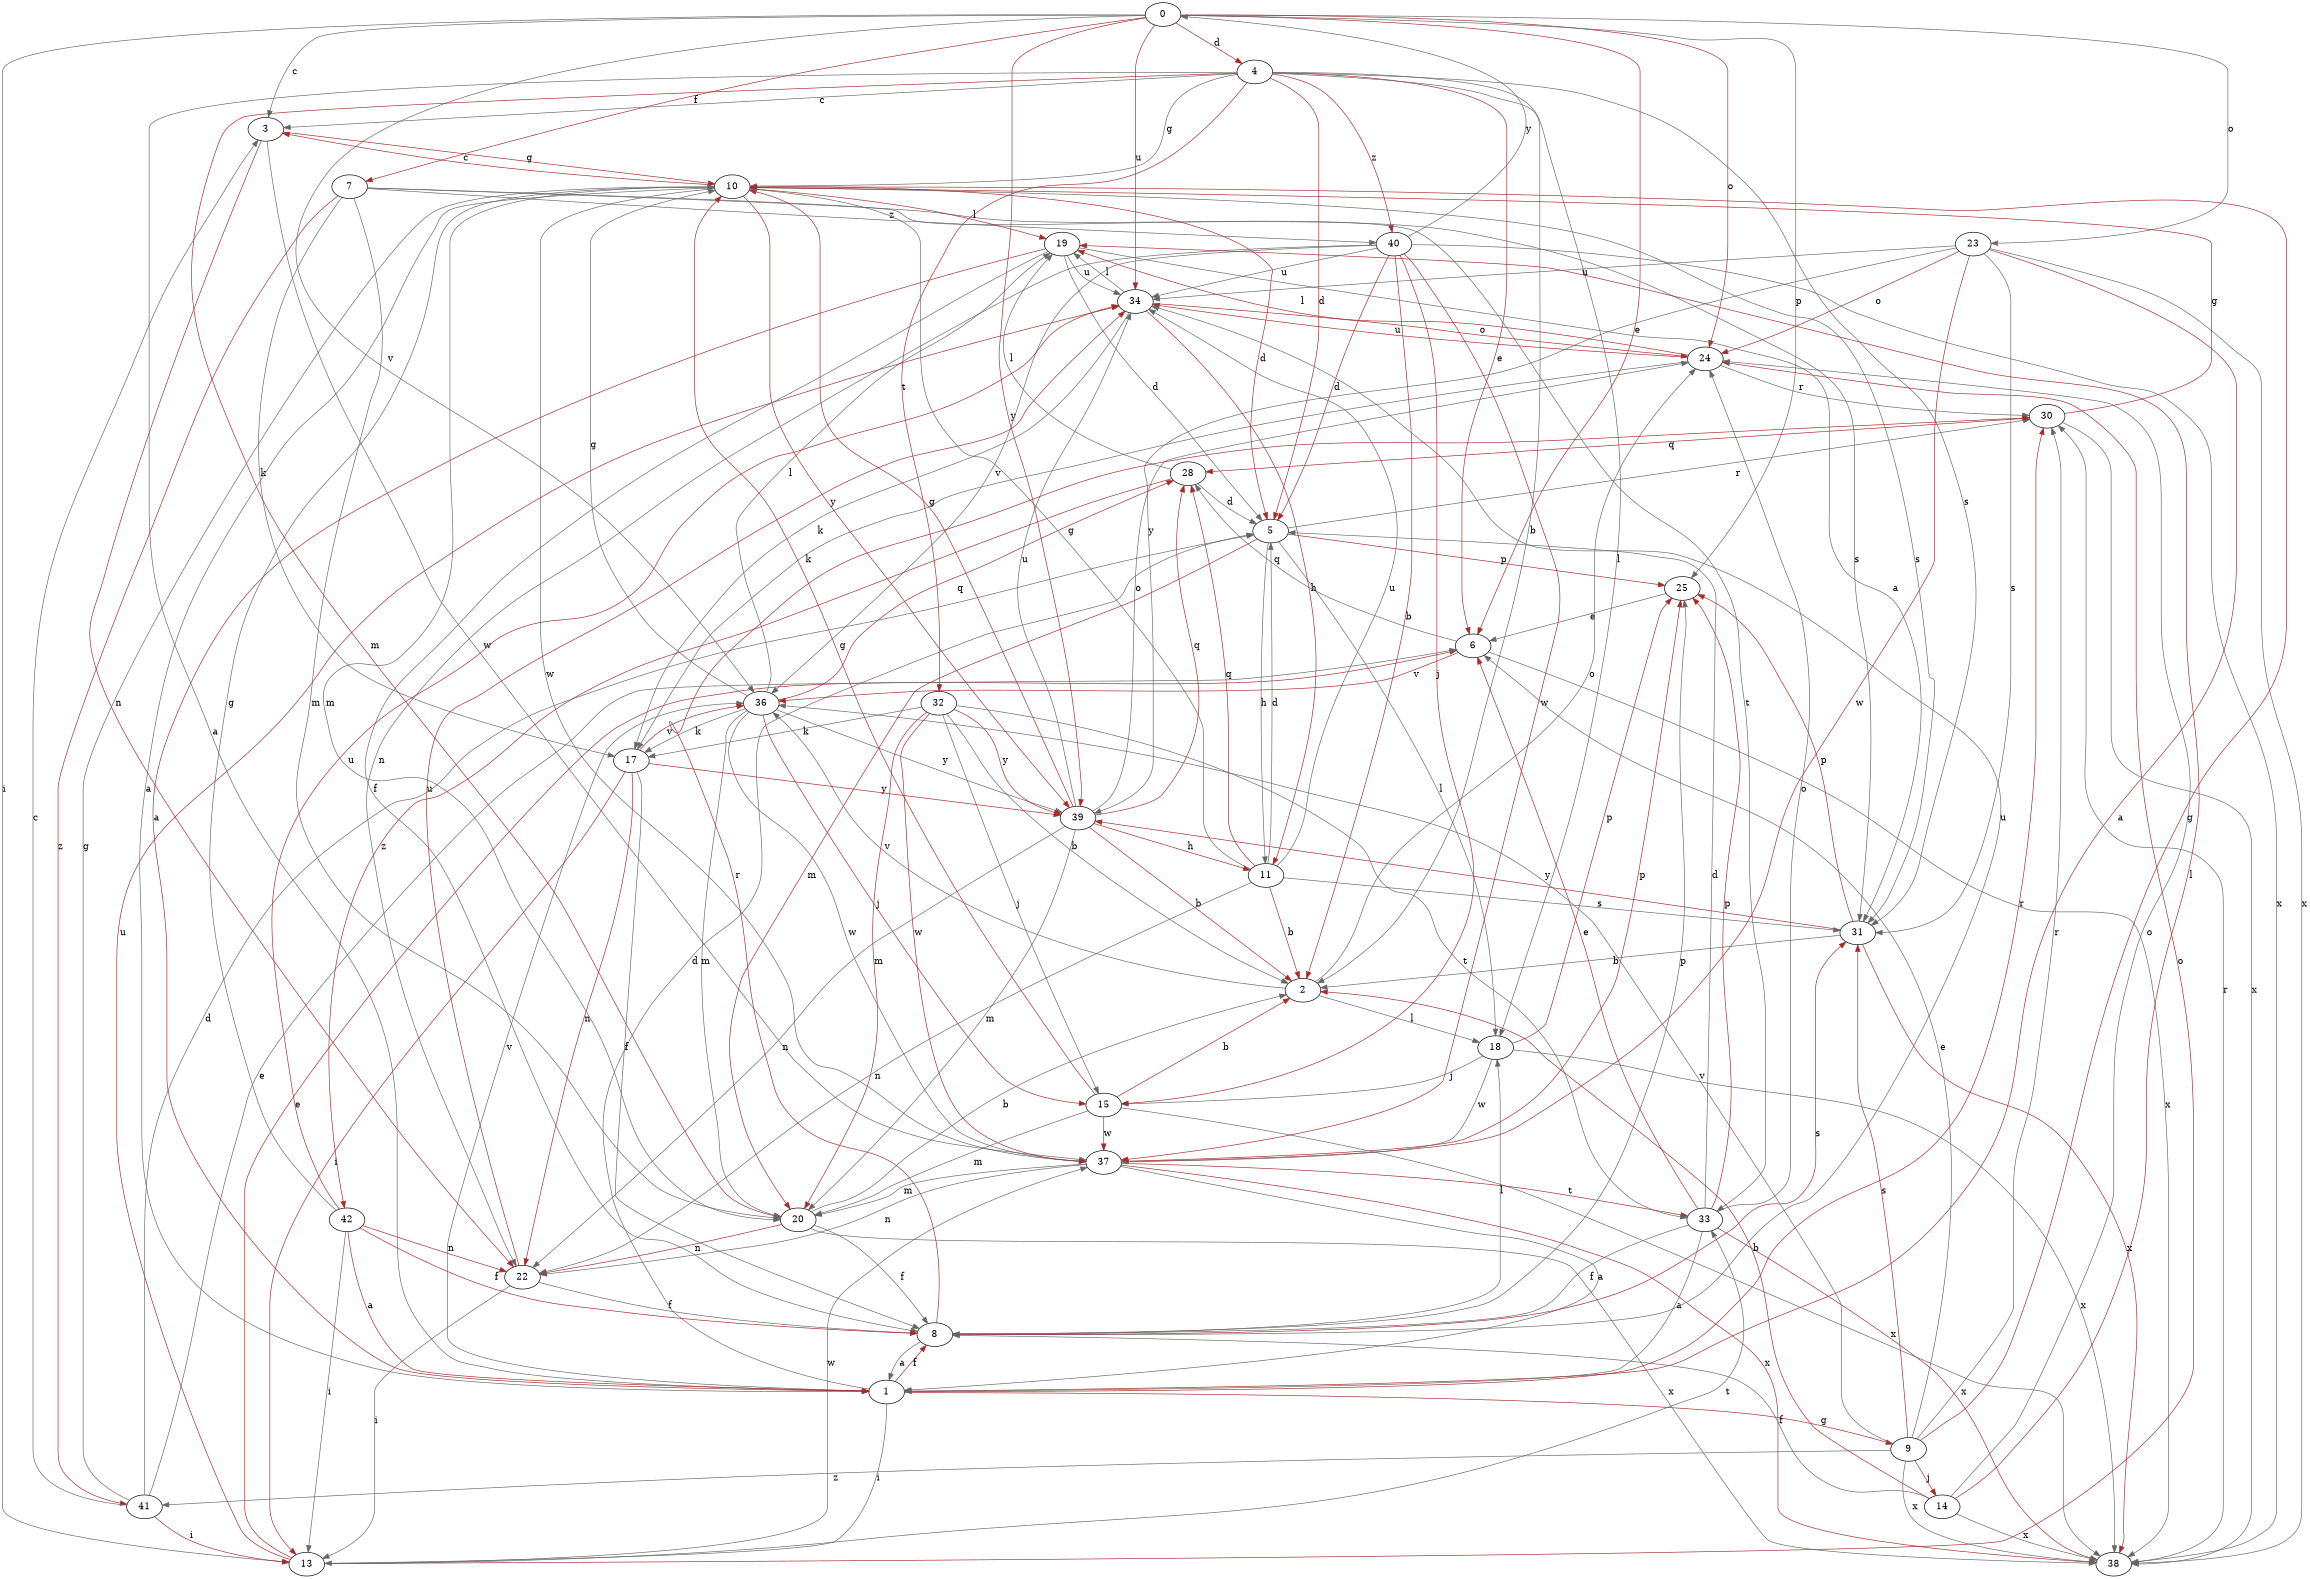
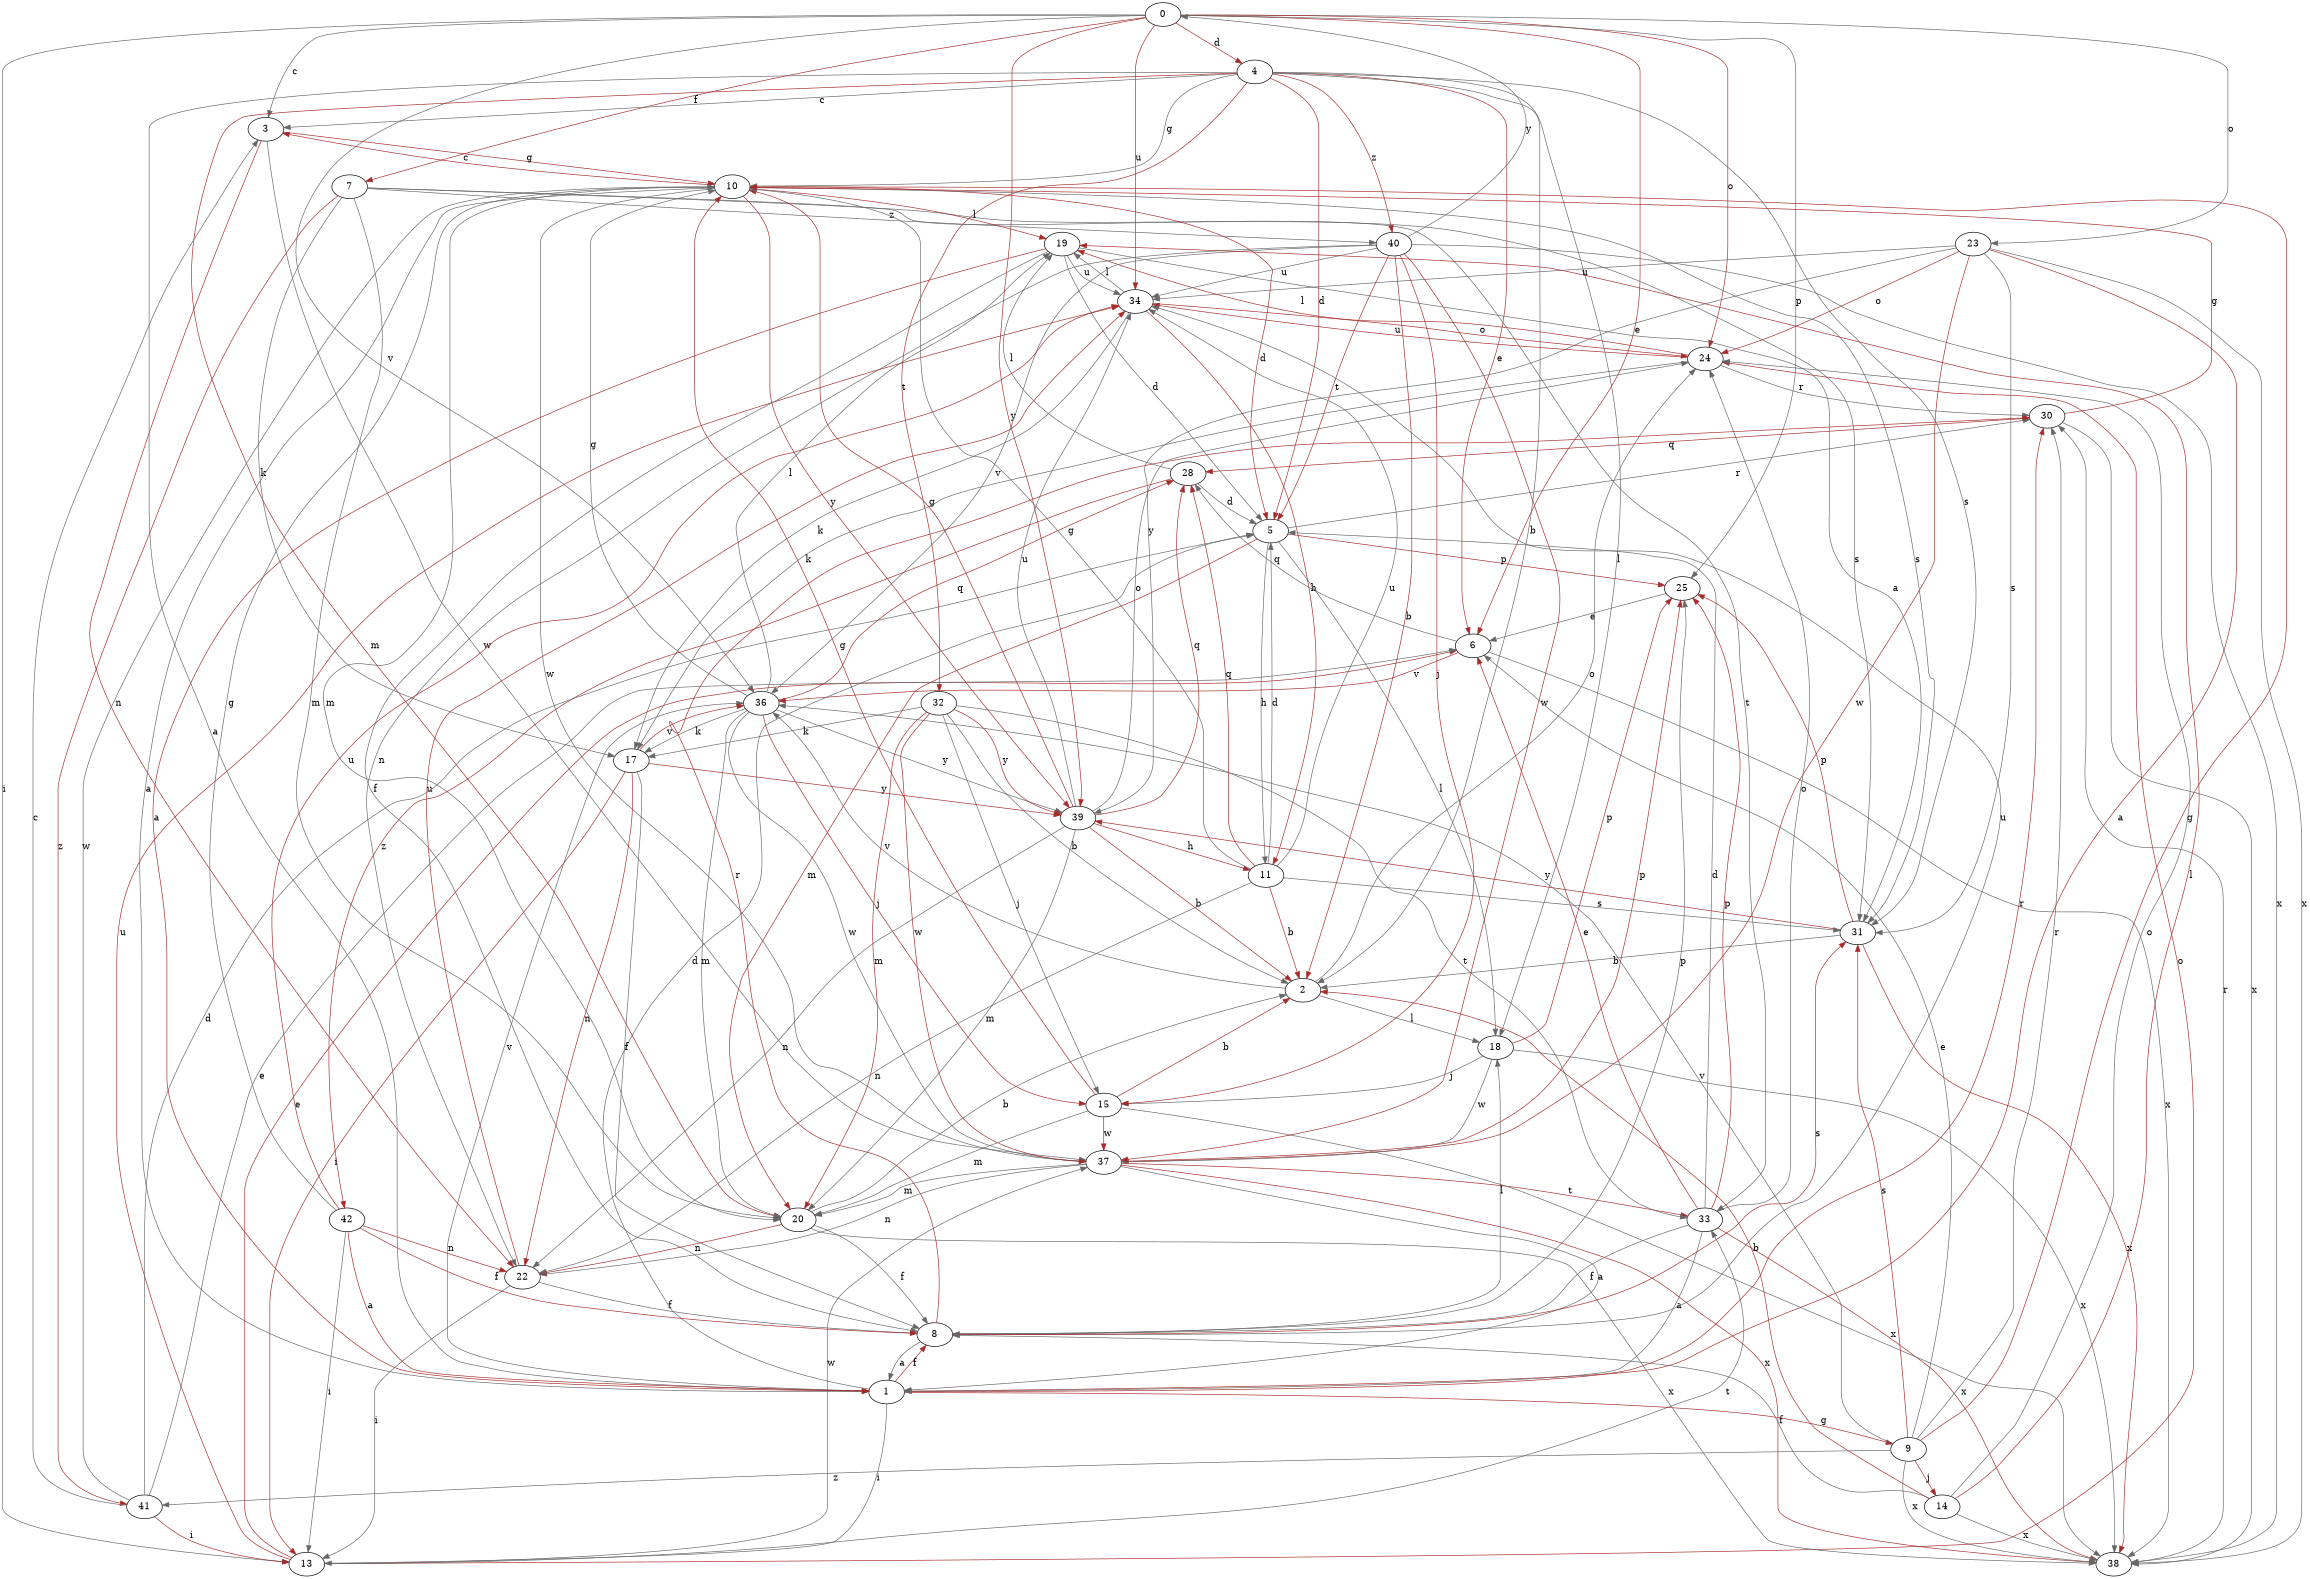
(1337, 388) -> (1337, 388)
(86, 847) -> (86, 847)
